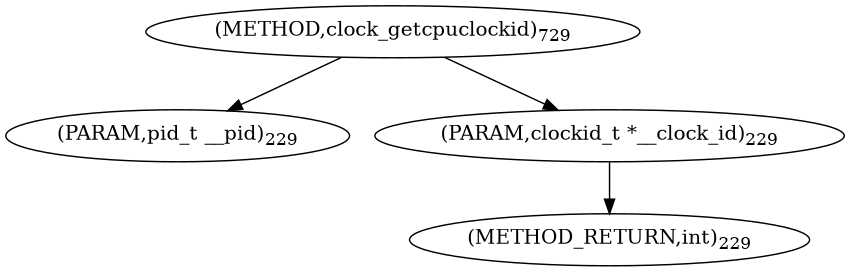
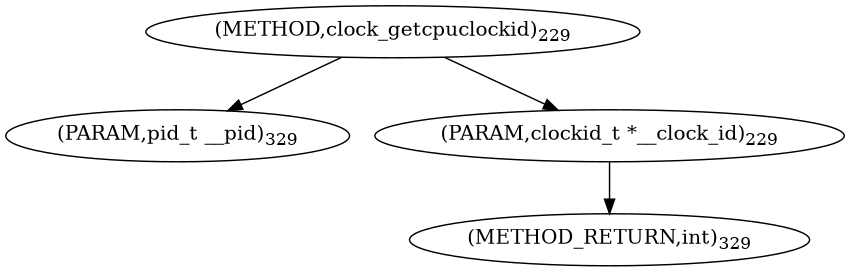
(555, 30) -> (555, 30)
(282, 134) -> (282, 134)
(735, 238) -> (735, 238)
